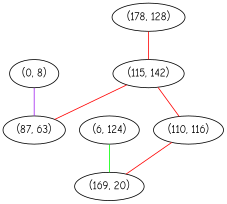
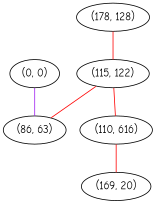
(34, 74) -> (35, 74)
(149, 74) -> (113, 74)
(34, 130) -> (35, 130)
(109, 130) -> none
(189, 130) -> (116, 130)
